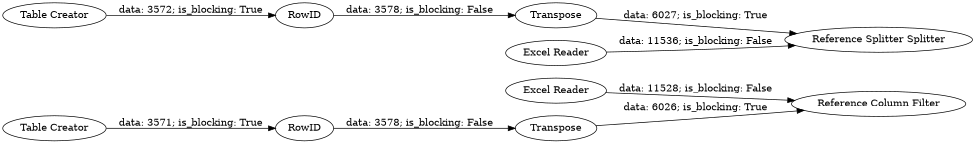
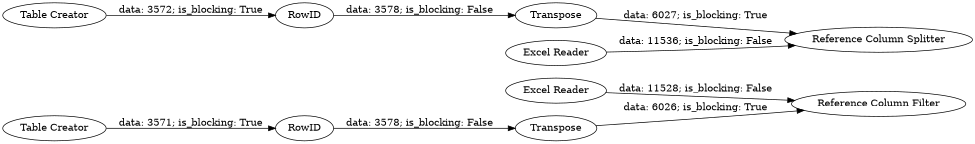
(879, 40) -> (879, 40)
